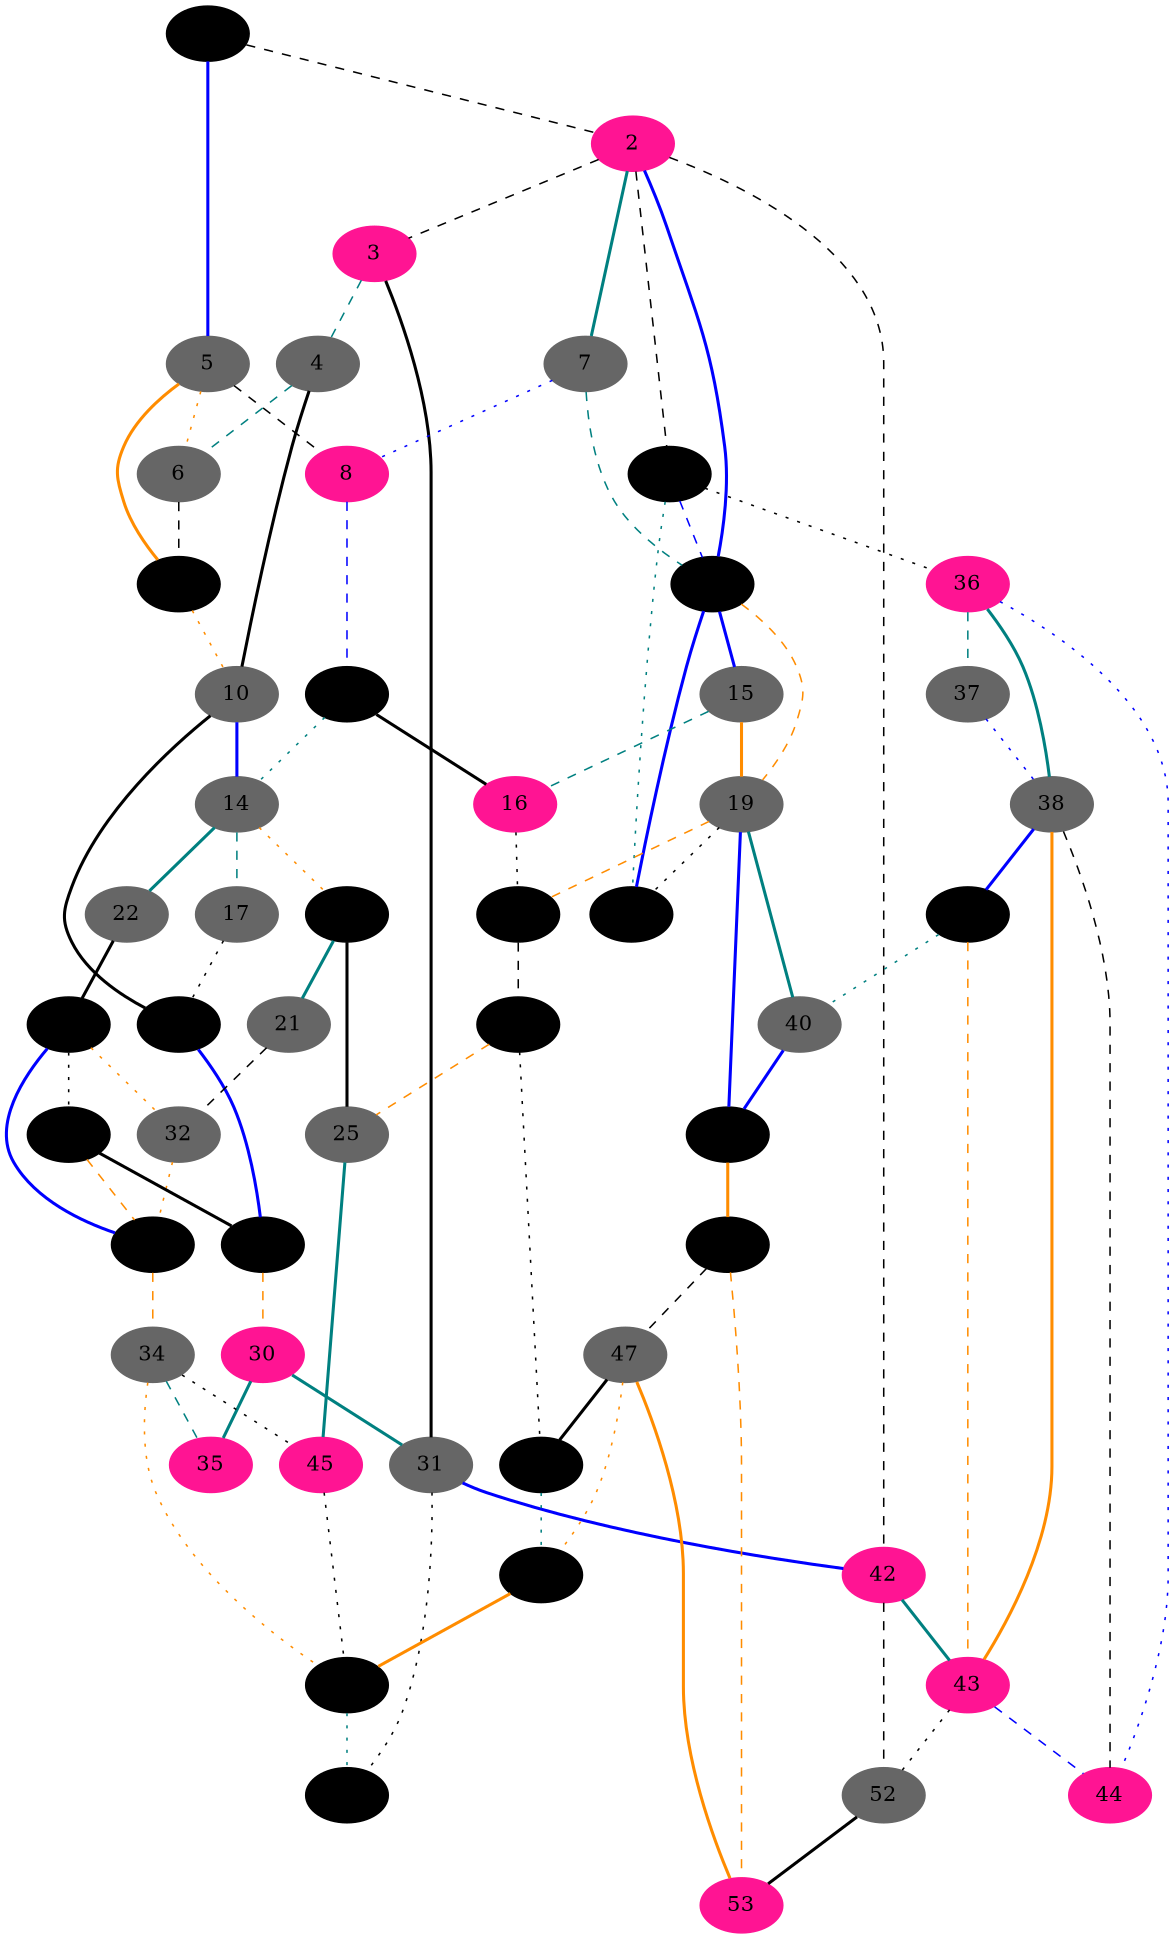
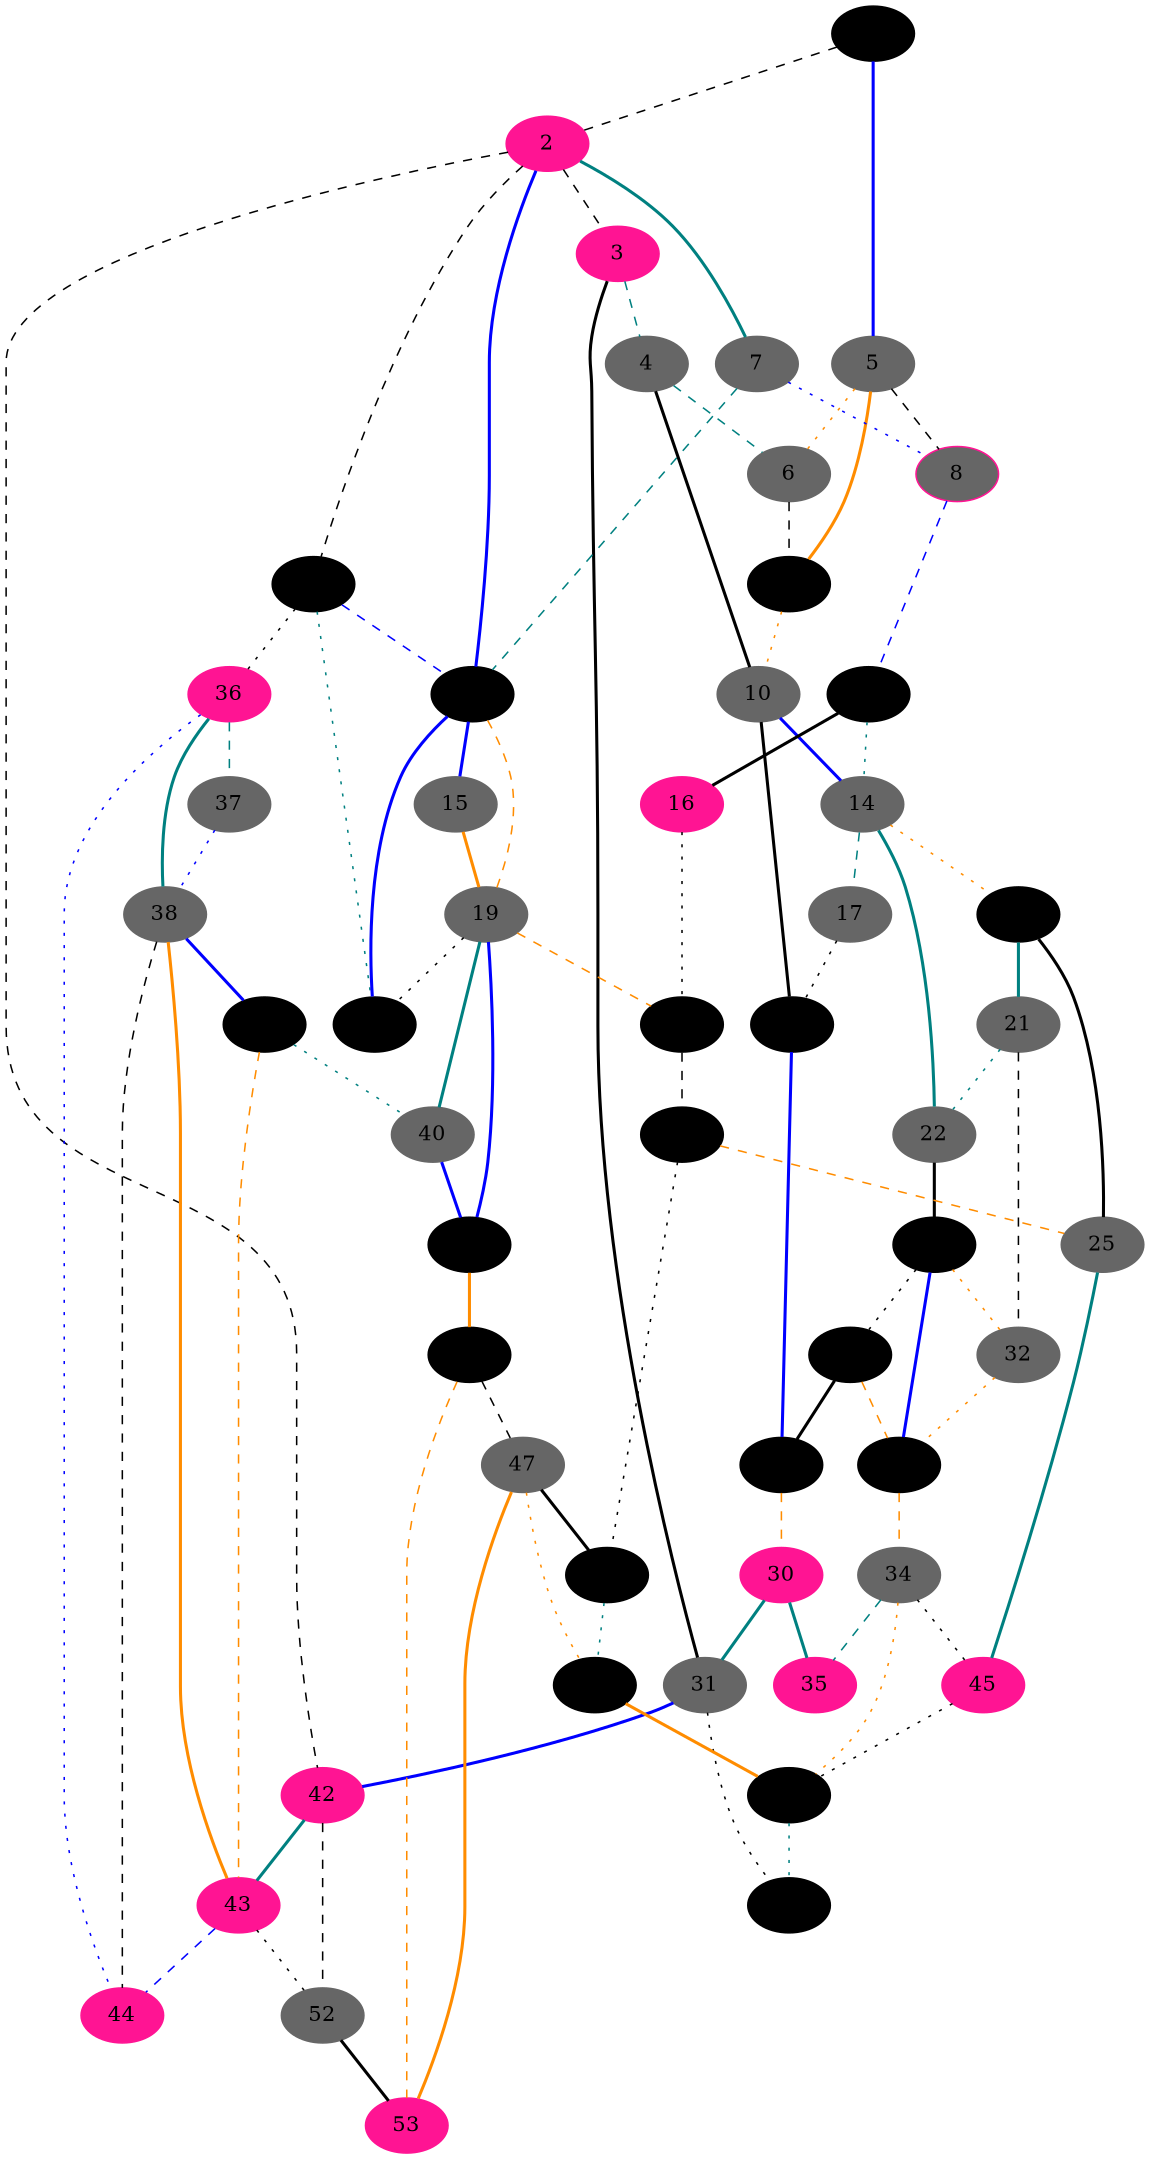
(347, 474) -> (957, 474)
(628, 749) -> none
none -> (976, 1080)
